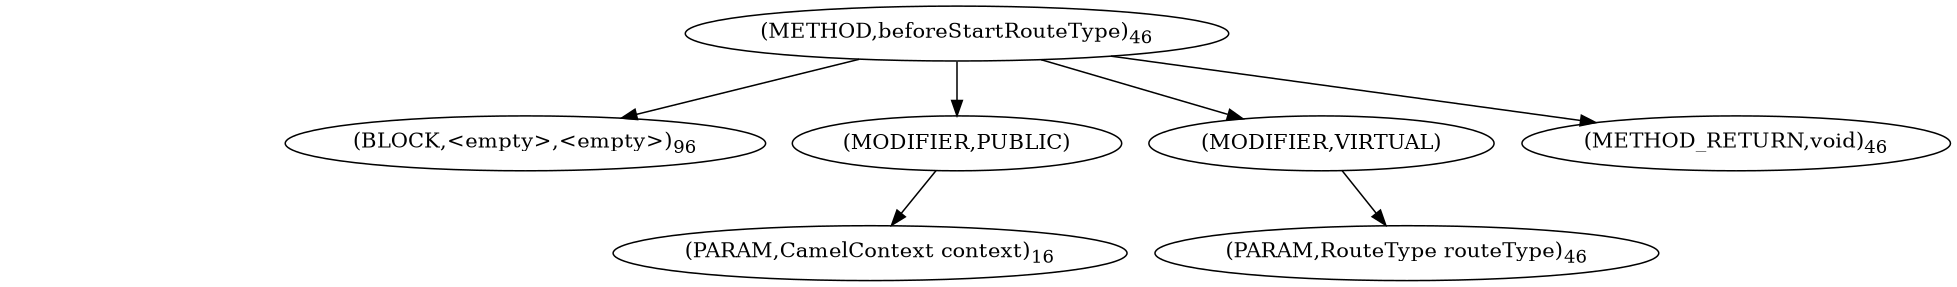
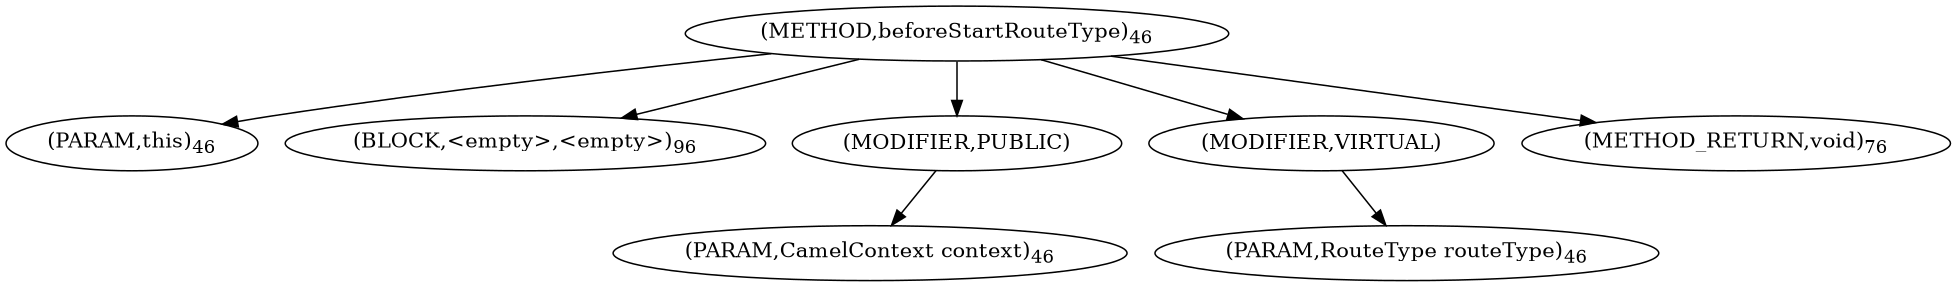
(1877, 141) -> (1877, 141)
none -> (132, 143)
(1043, 251) -> (1043, 251)
